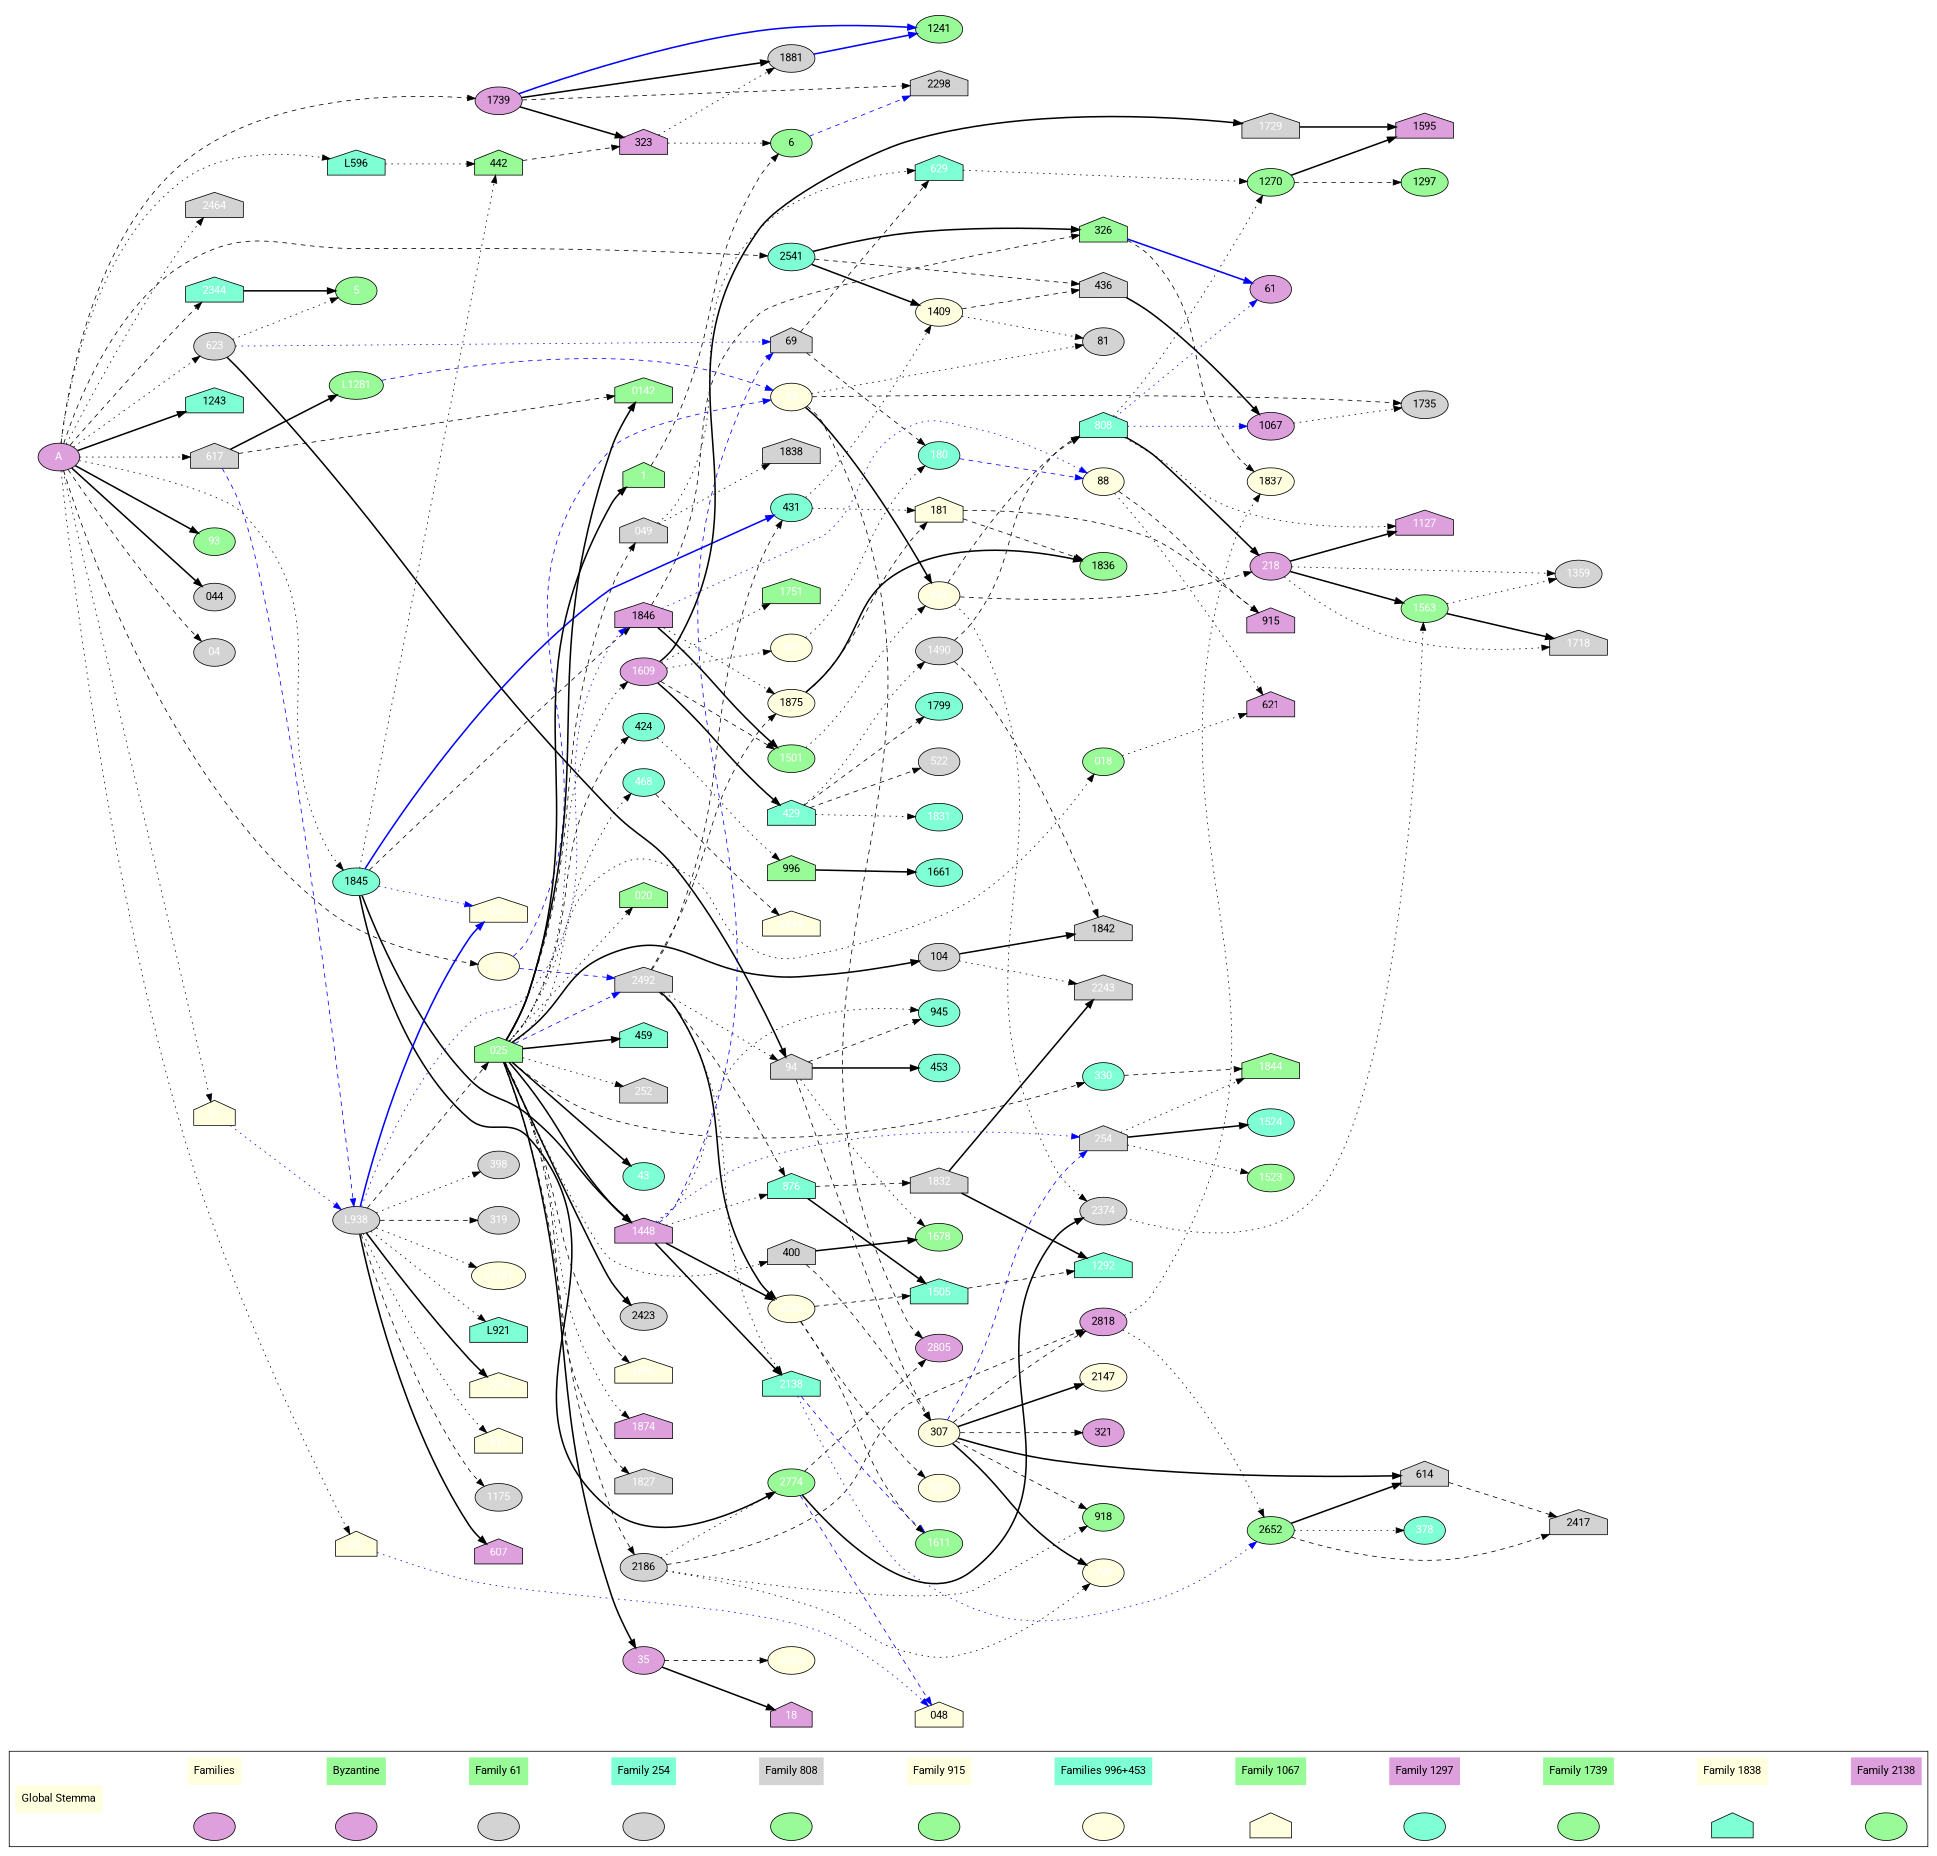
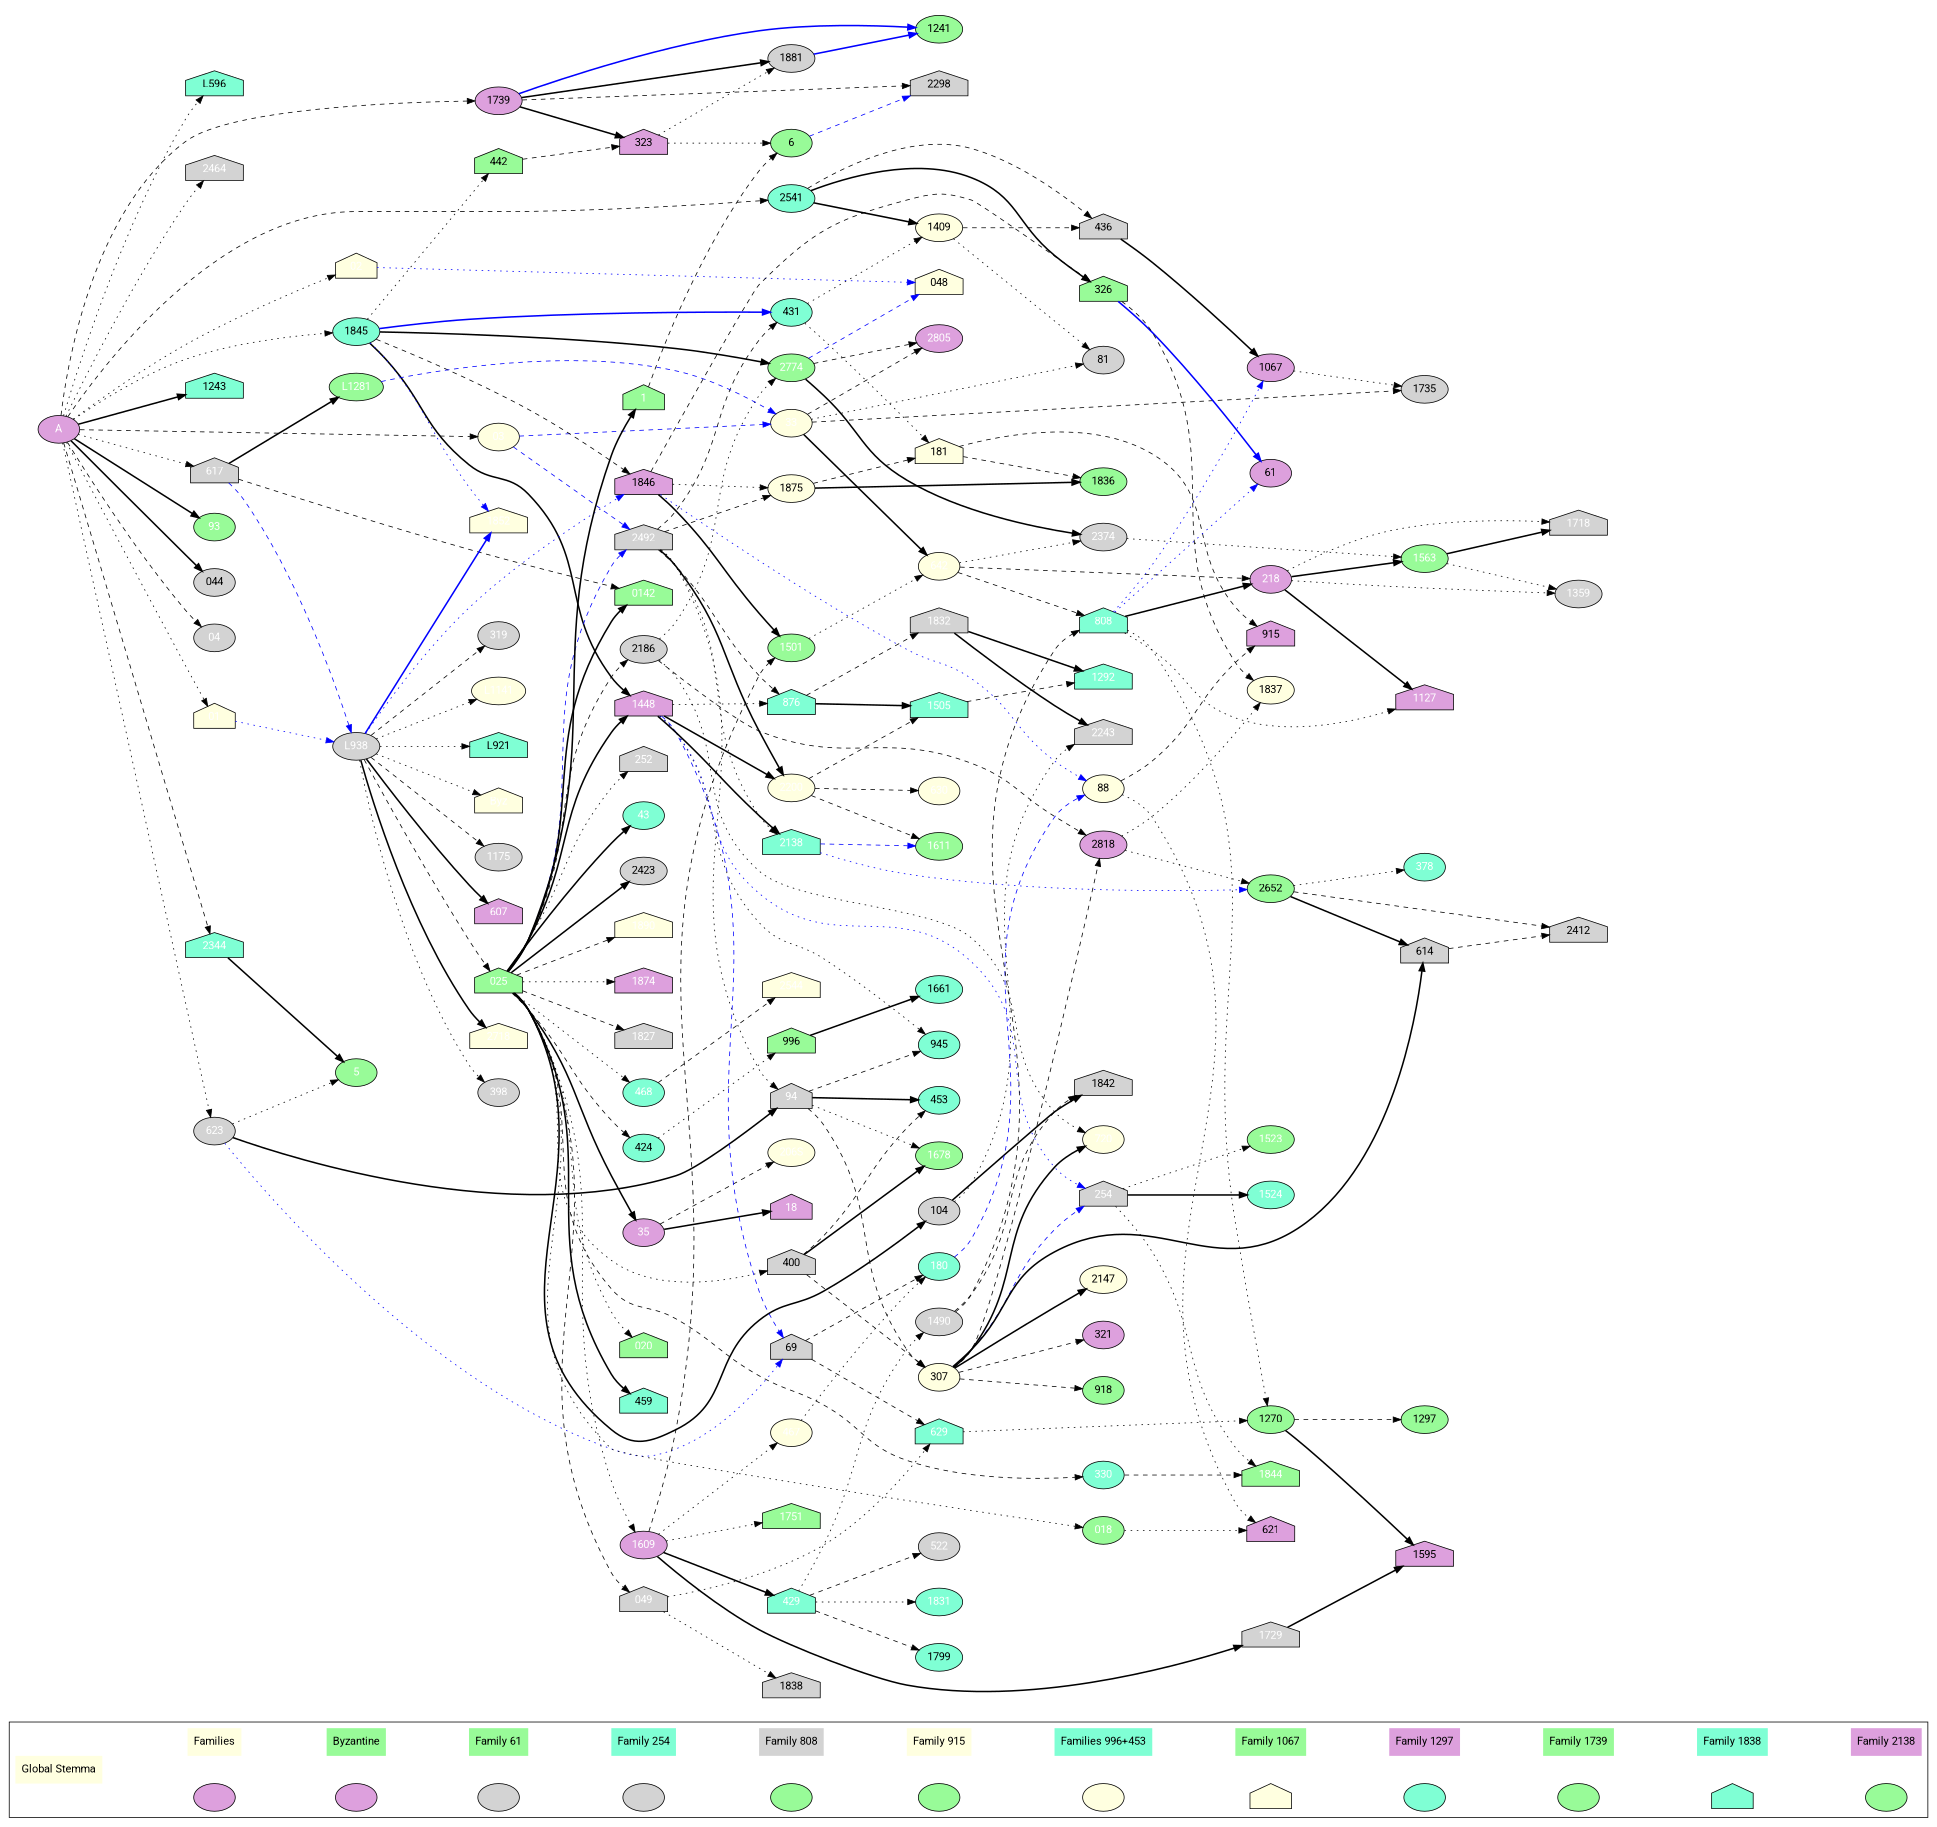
(426, 164) -> none
none -> (862, 1186)
(1579, 1523) -> (1579, 931)
(881, 1595) -> none
(1732, 1771) -> (1732, 1742)
